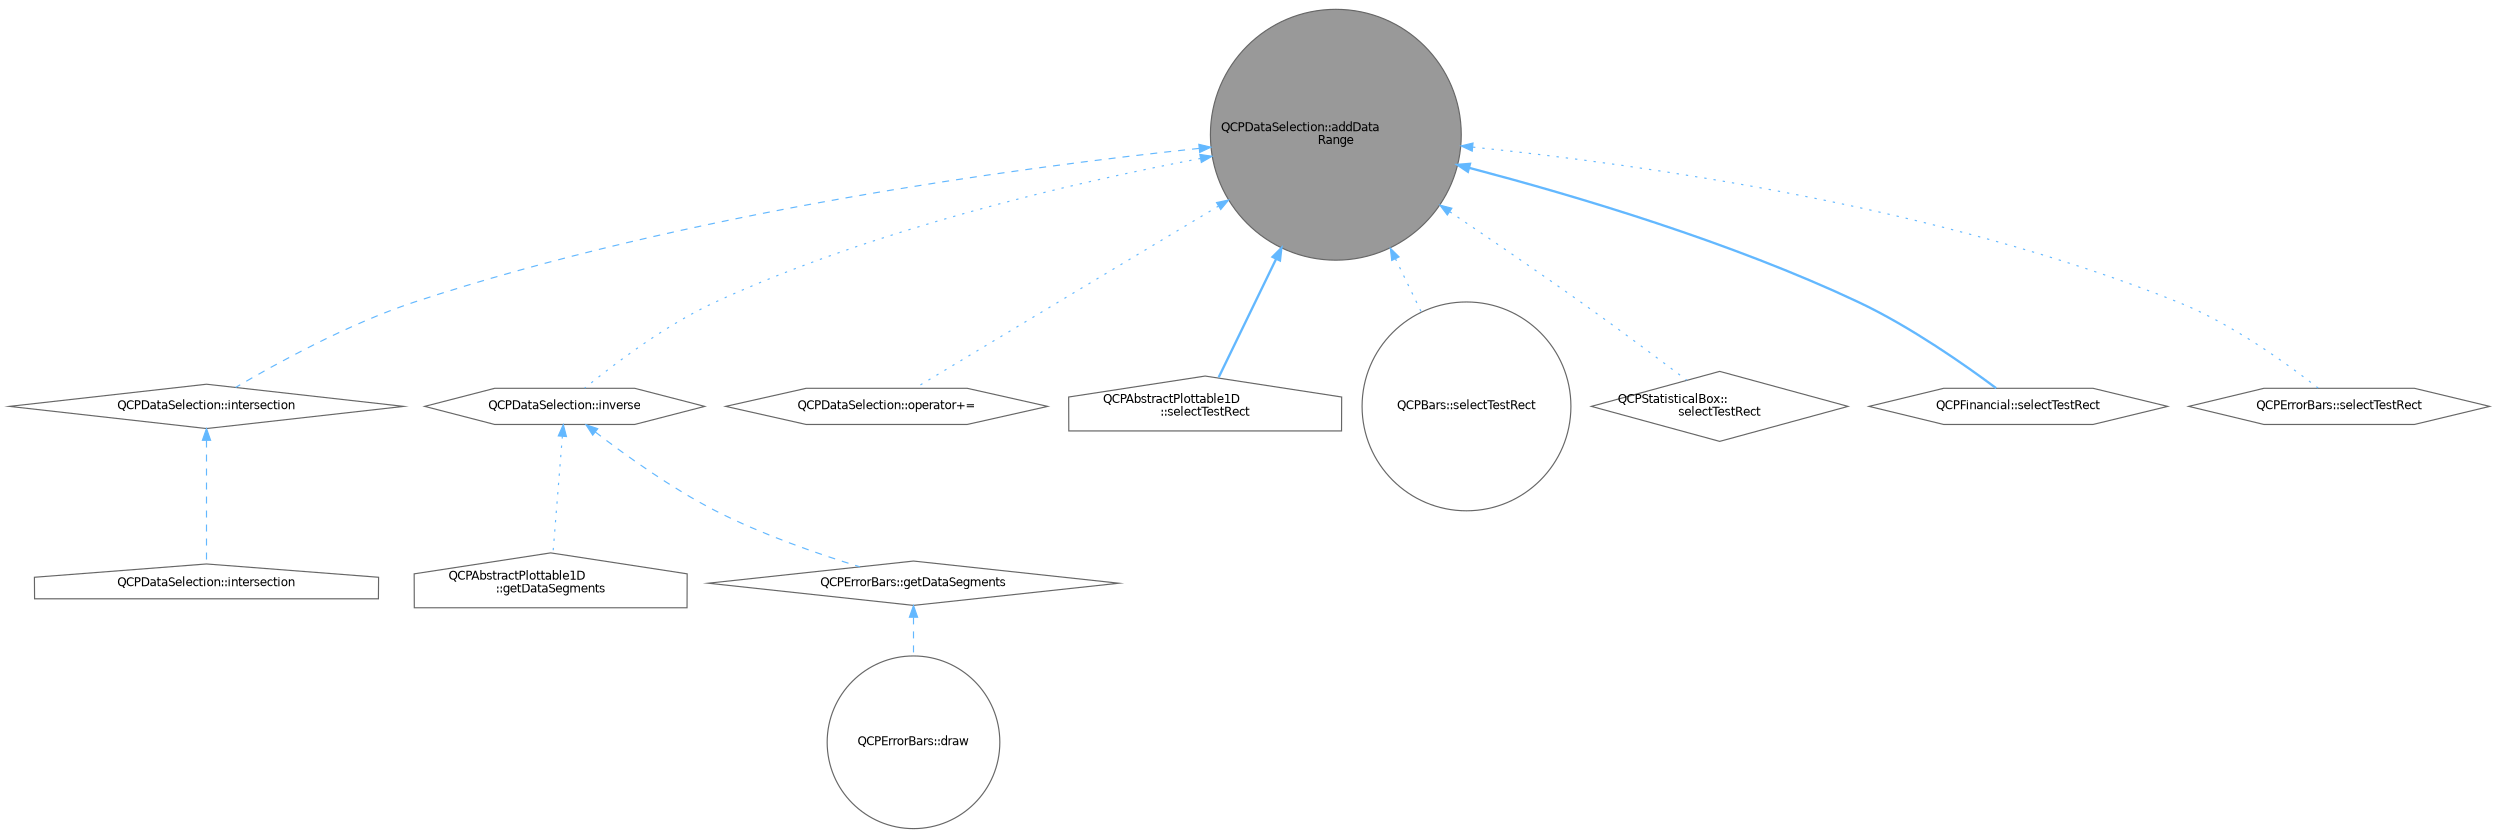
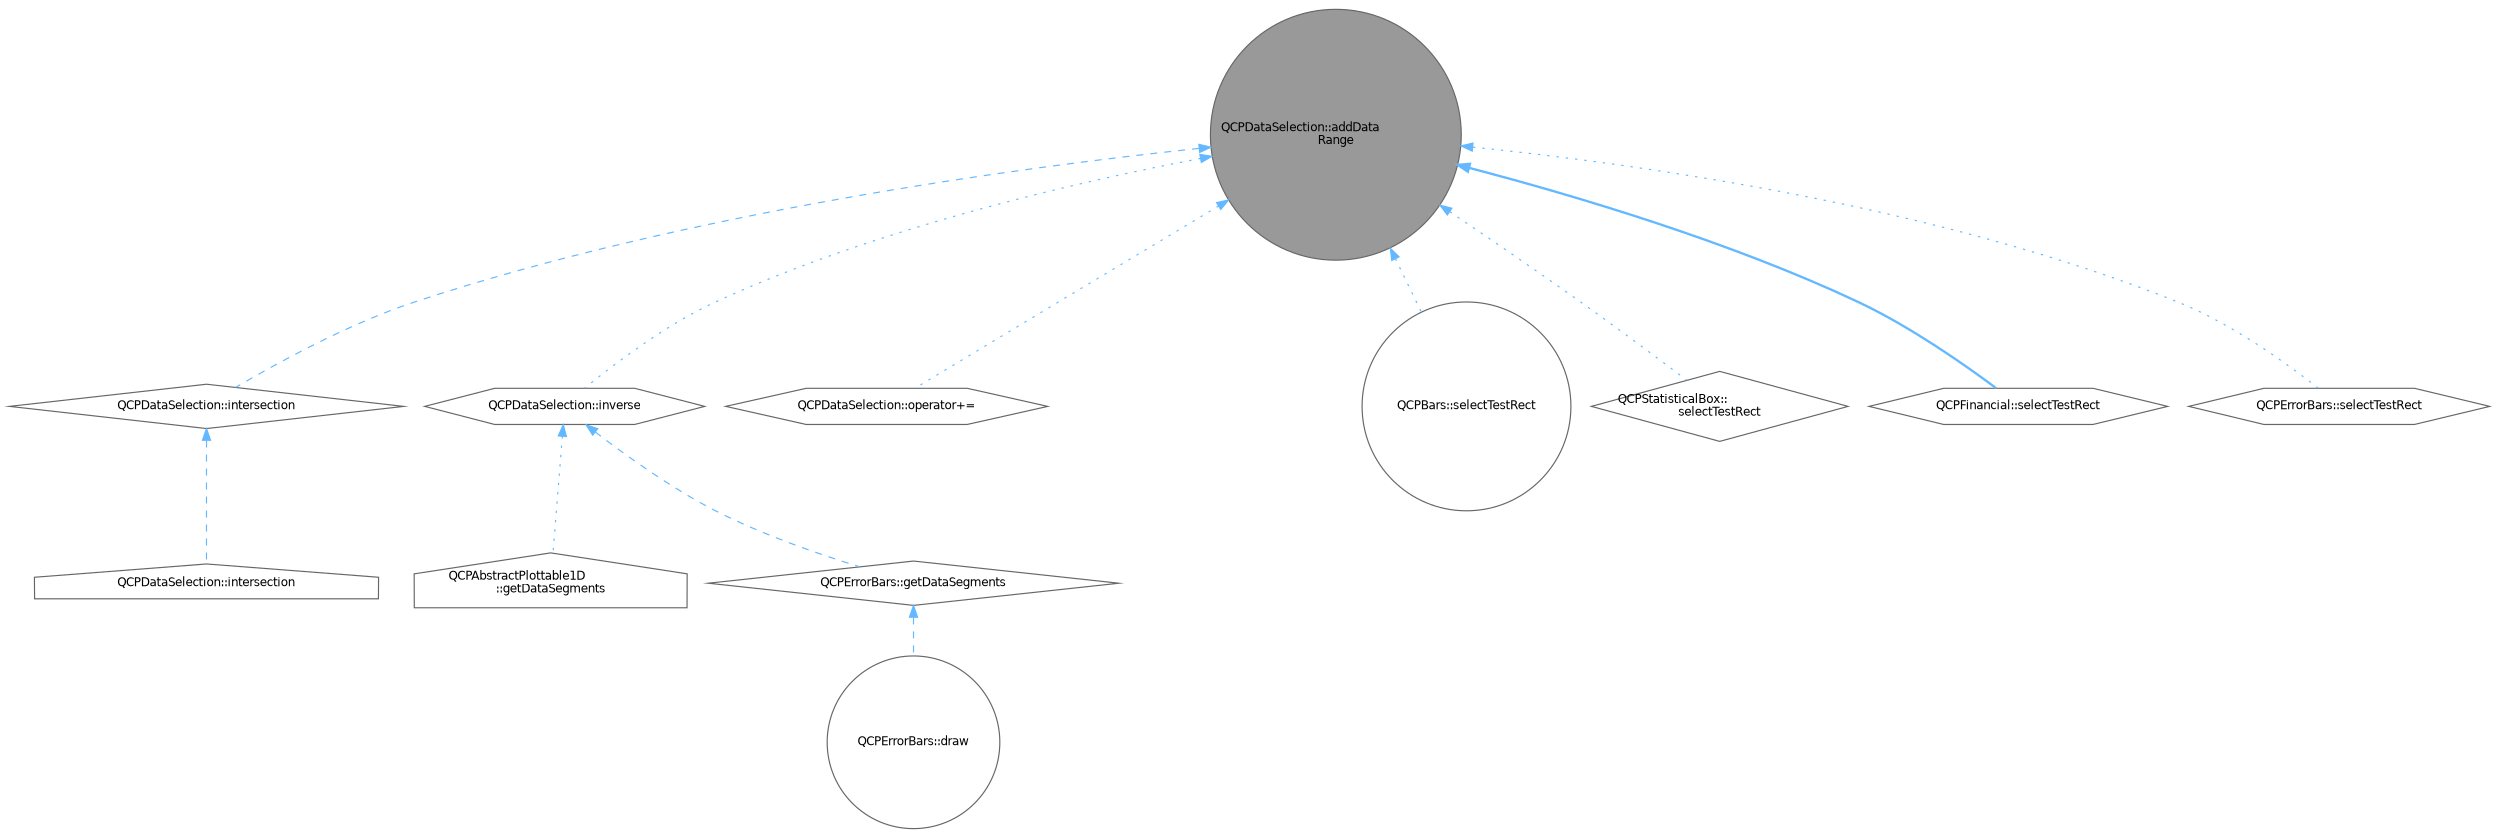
(1205, 406) -> none
